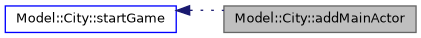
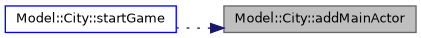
(207, 10) -> (193, 28)
